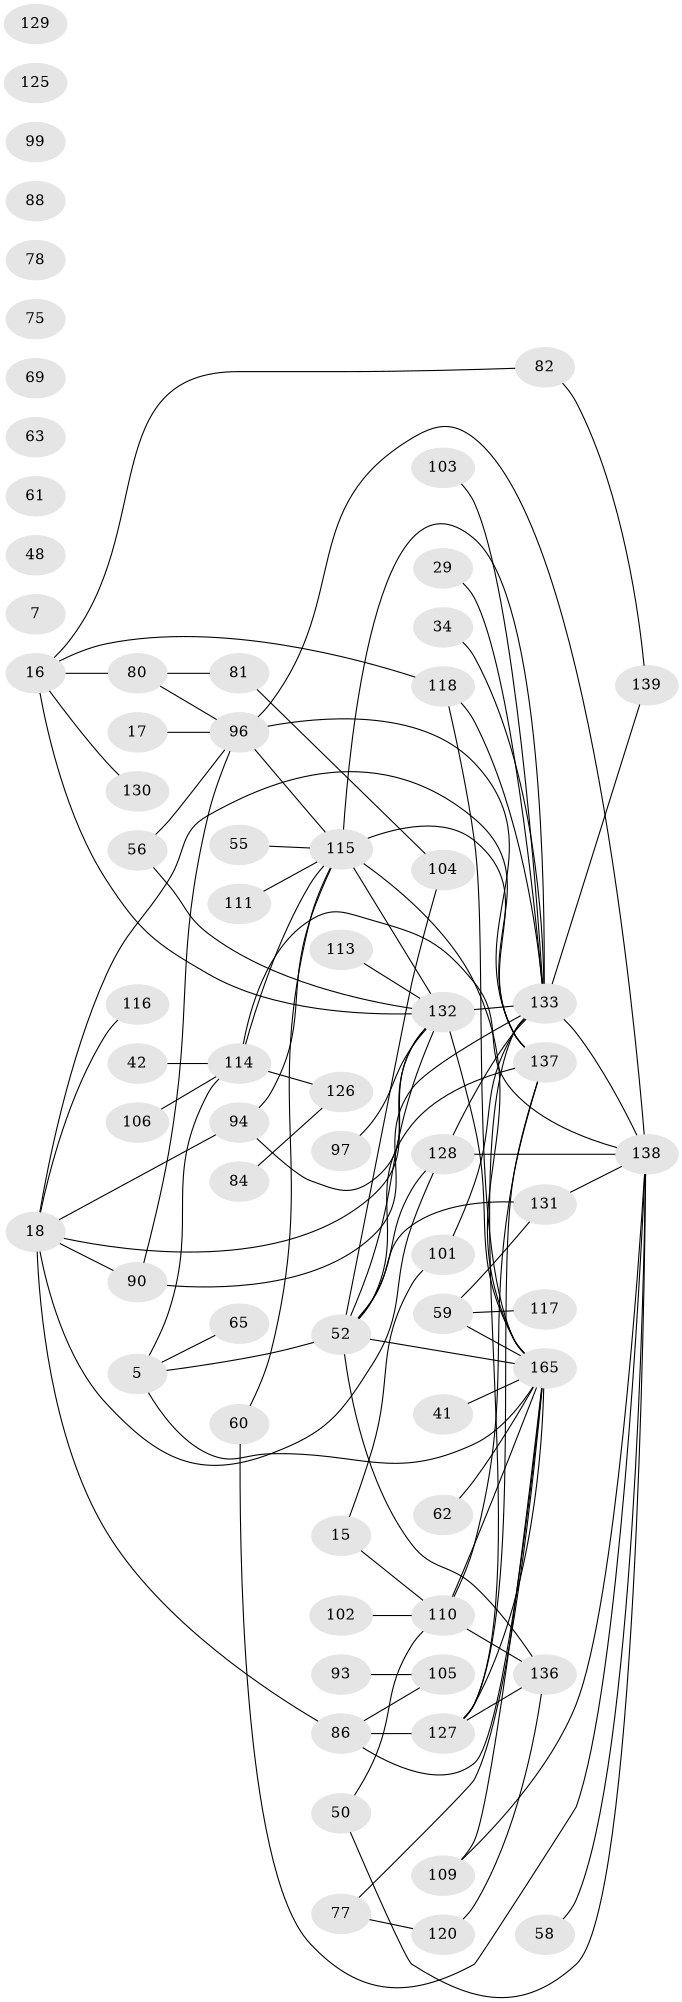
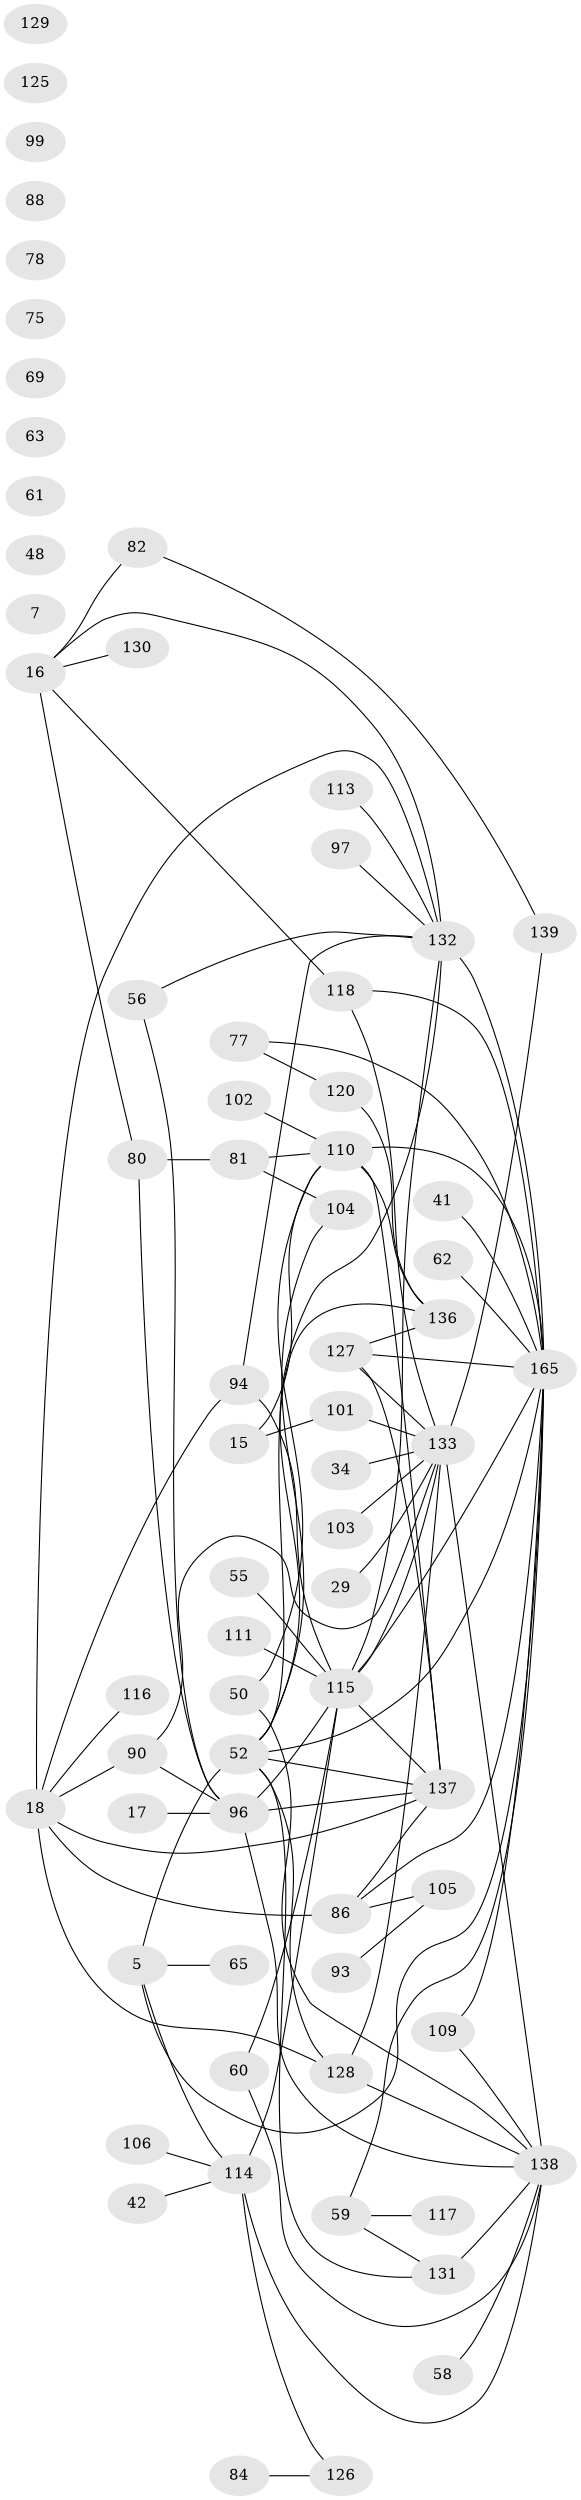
(496, 1008) -> none
none -> (289, 1155)
(391, 1734) -> (390, 1854)
